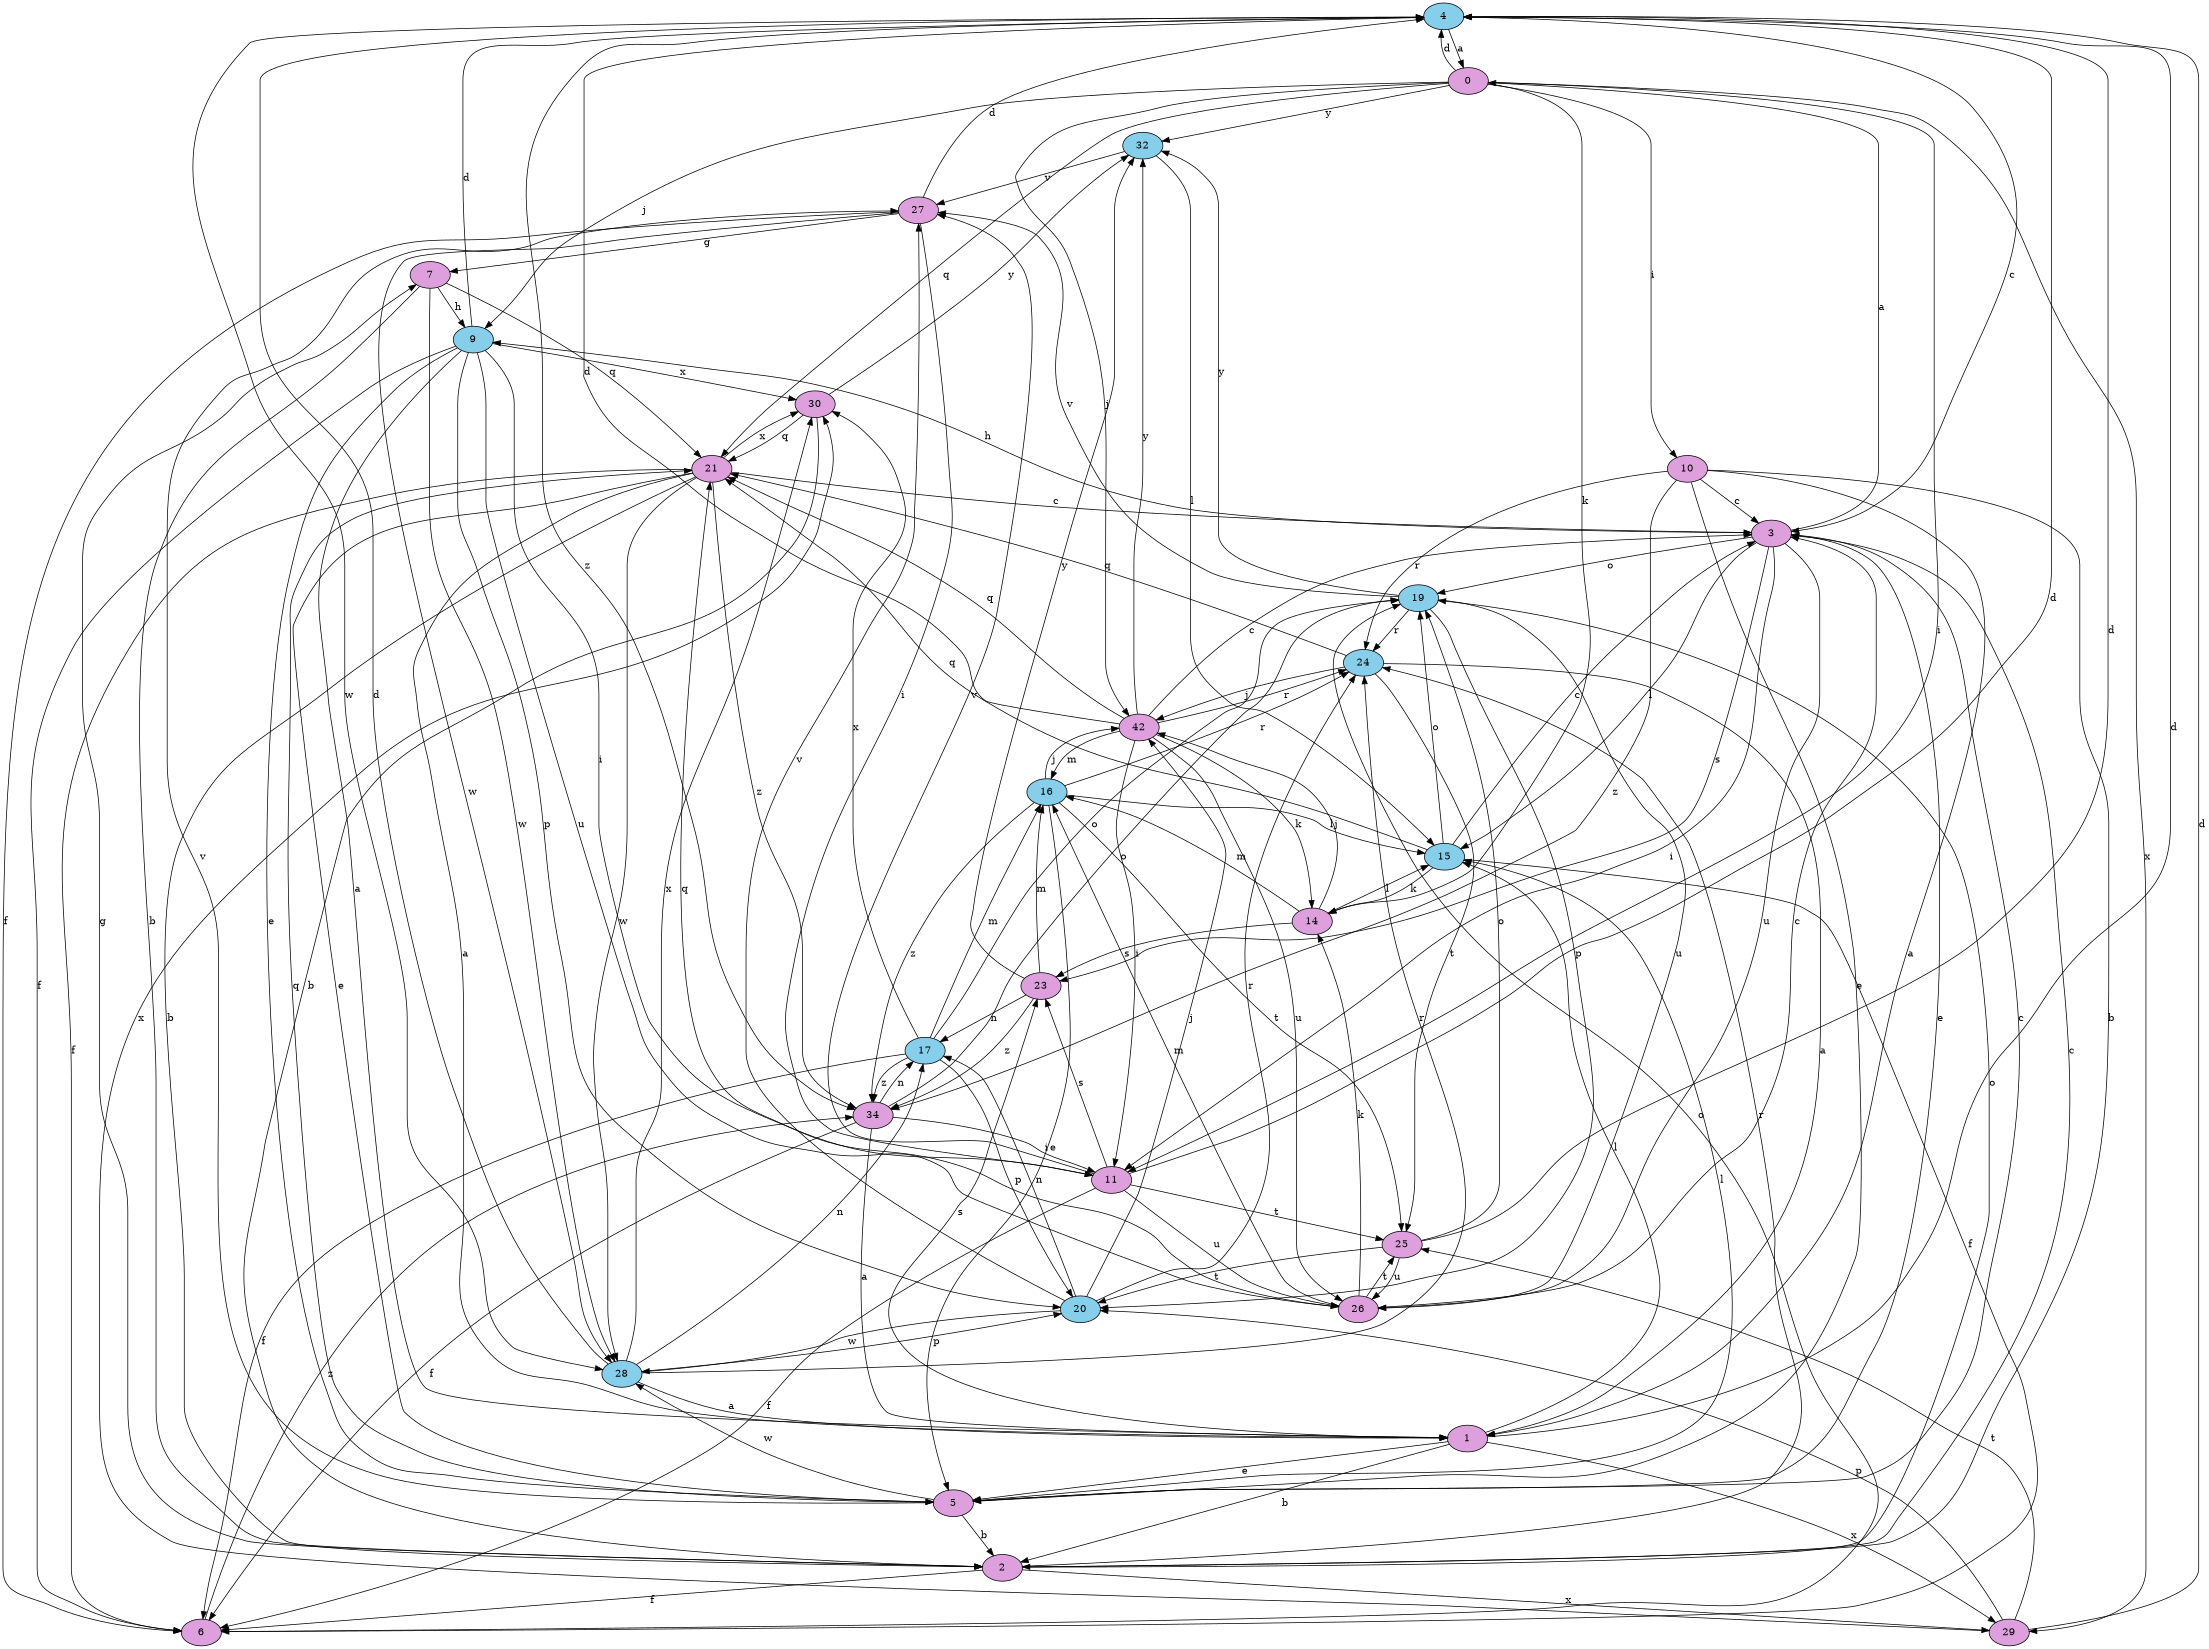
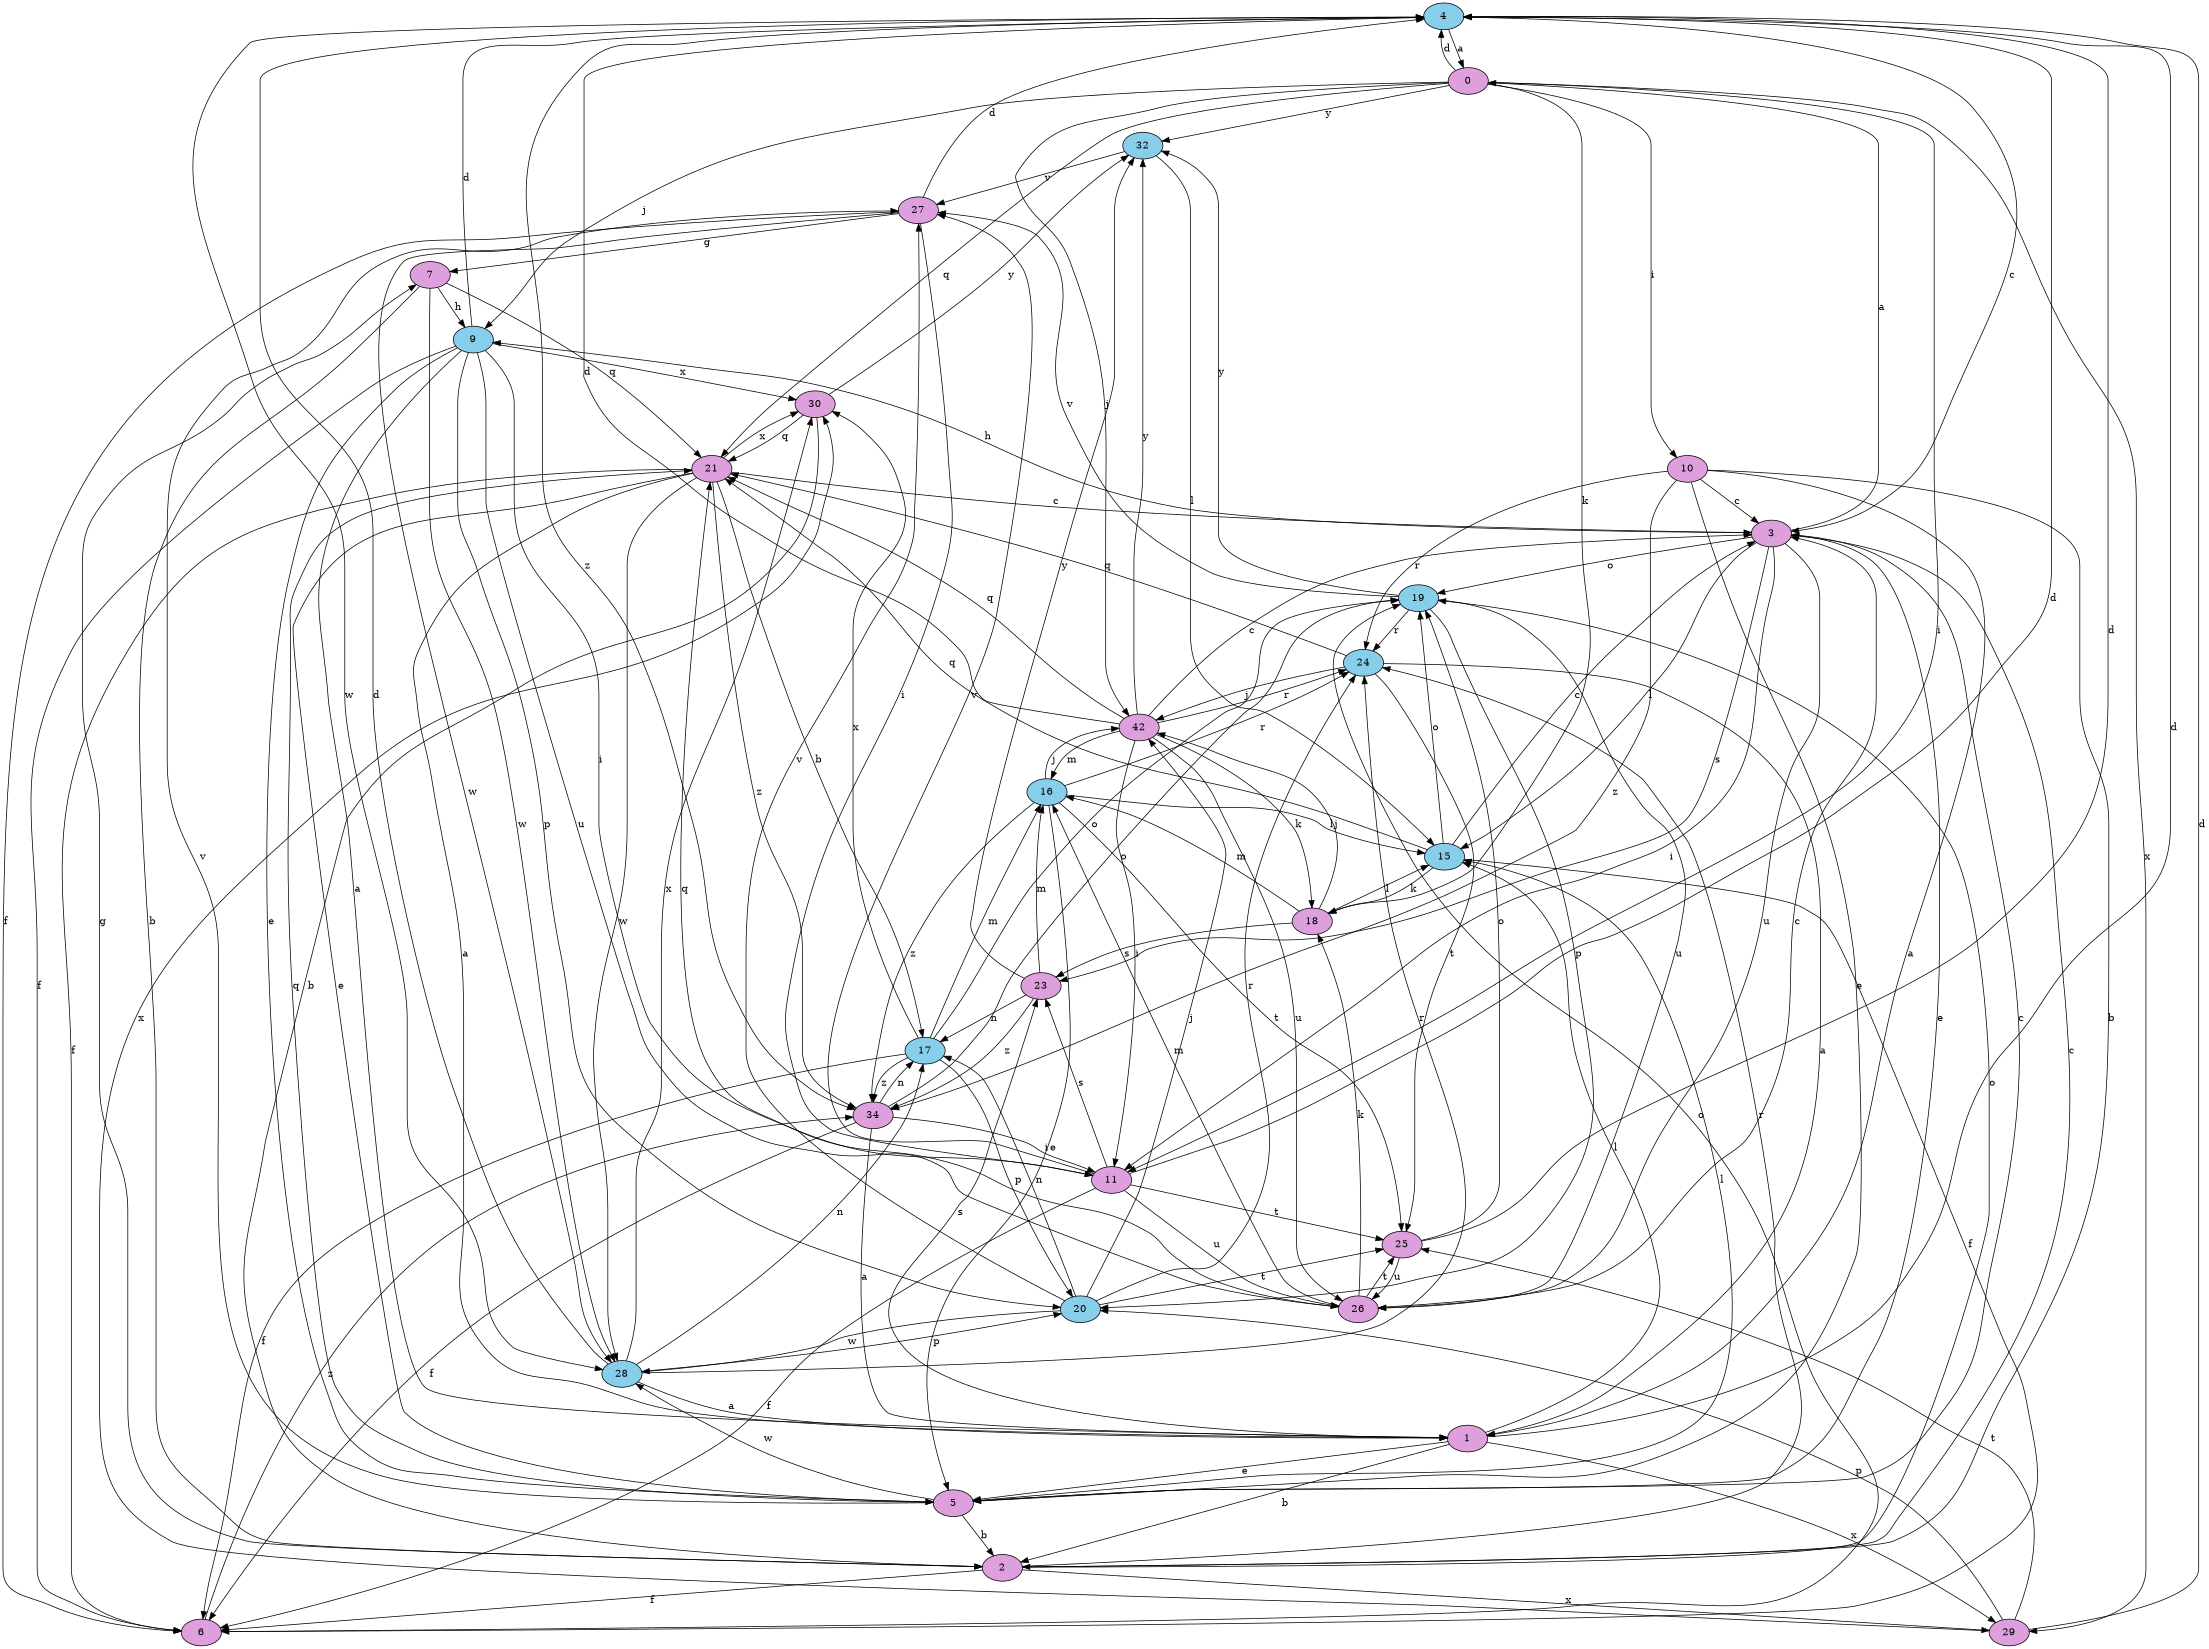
(1312, 921) -> (1312, 921)
(183, 1233) -> (812, 759)
(1242, 1266) -> (1231, 1279)
